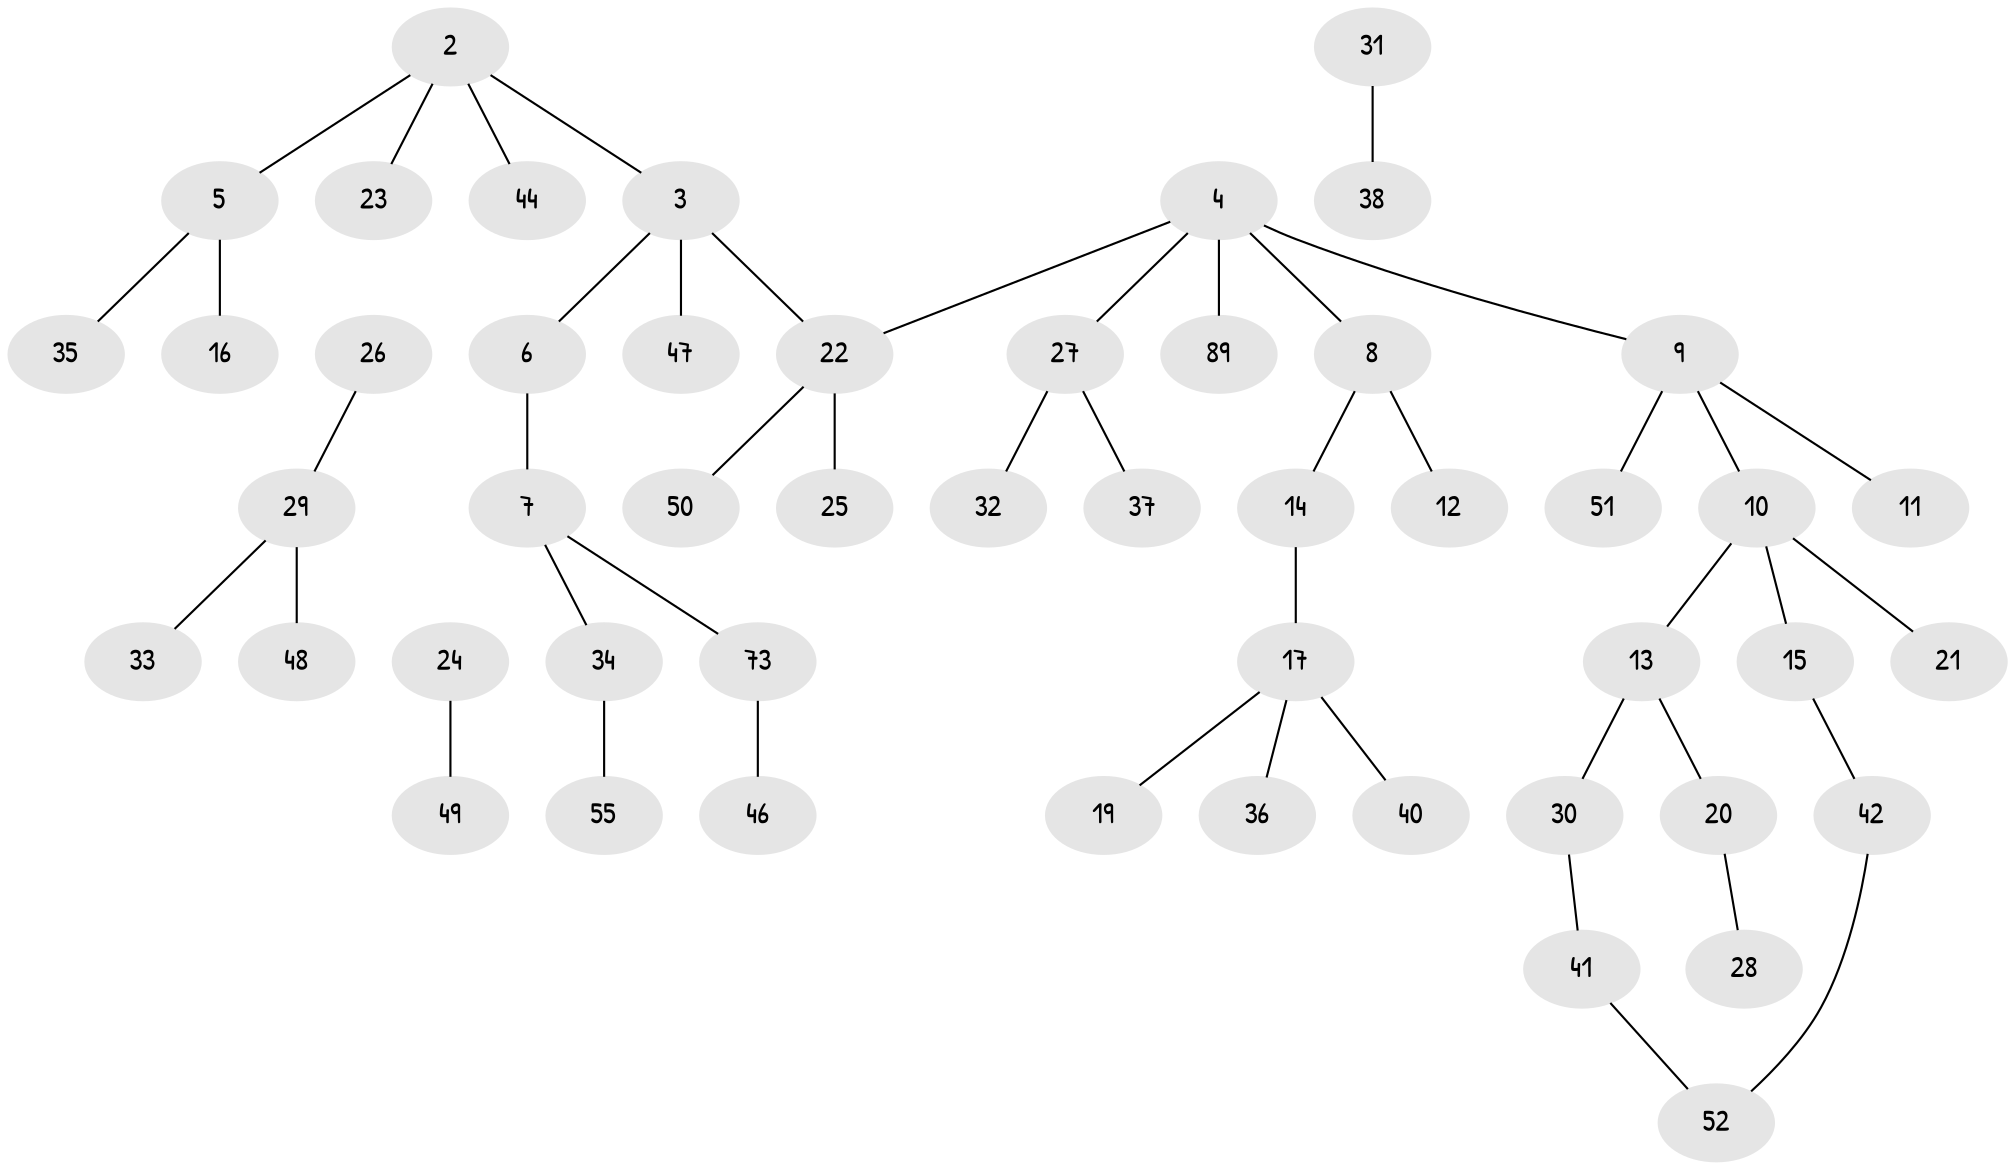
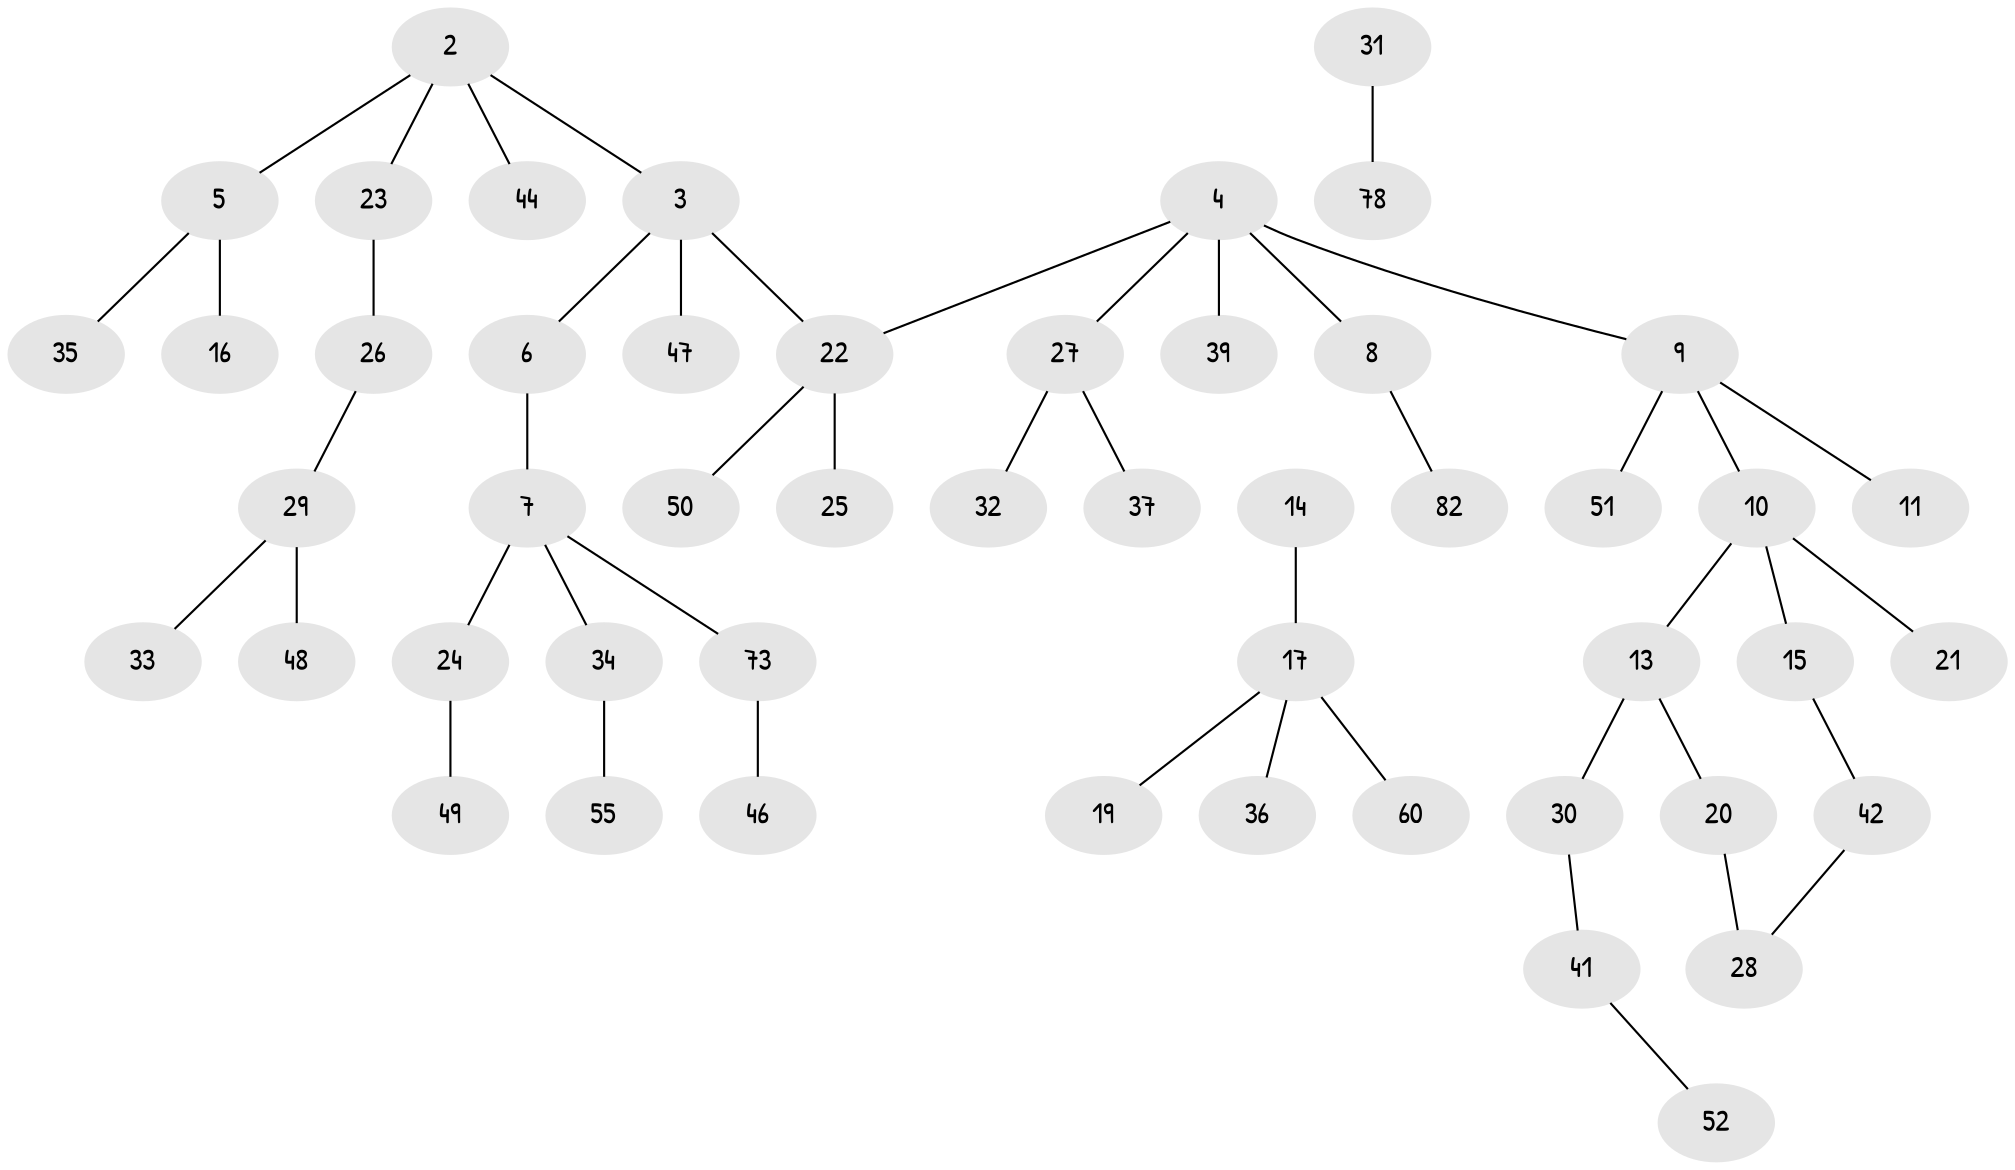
(1373, 201) -> (1373, 201)
none -> (374, 278)
(1219, 354) -> (1219, 354)
(1334, 431) -> none
(1449, 508) -> (1449, 508)
none -> (489, 585)
(1411, 815) -> (1411, 815)
(1832, 984) -> (1808, 892)
